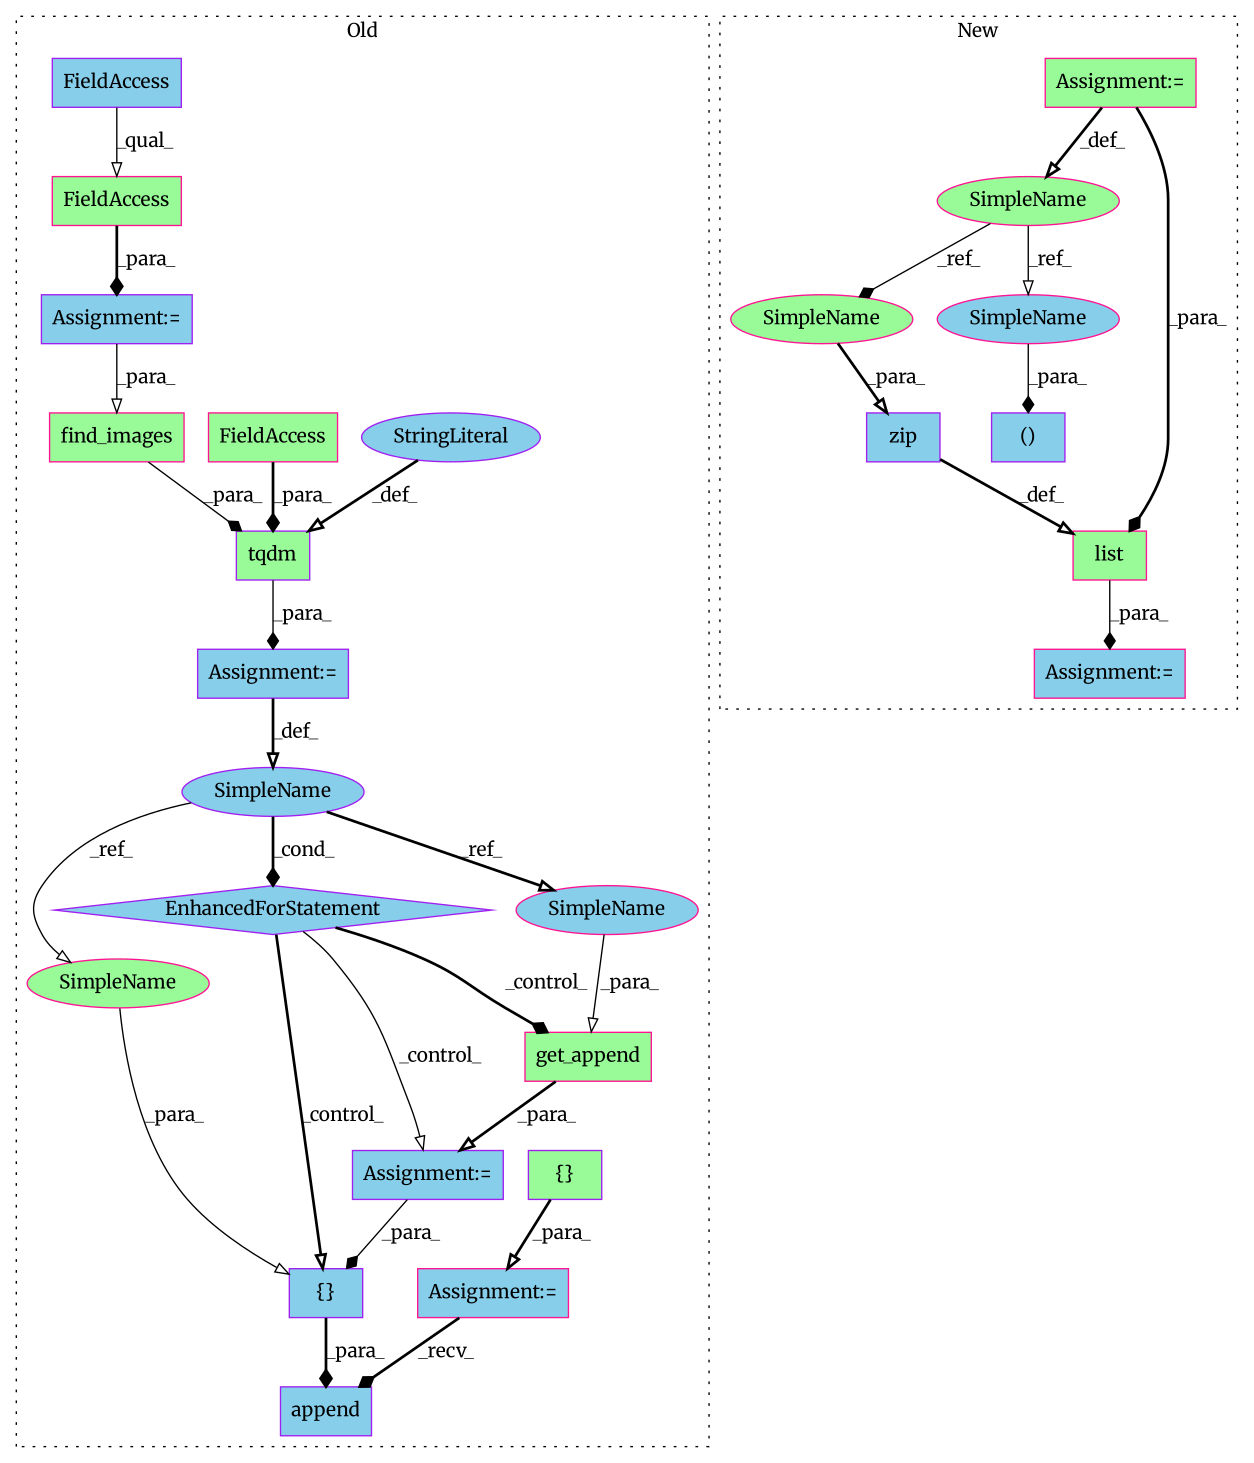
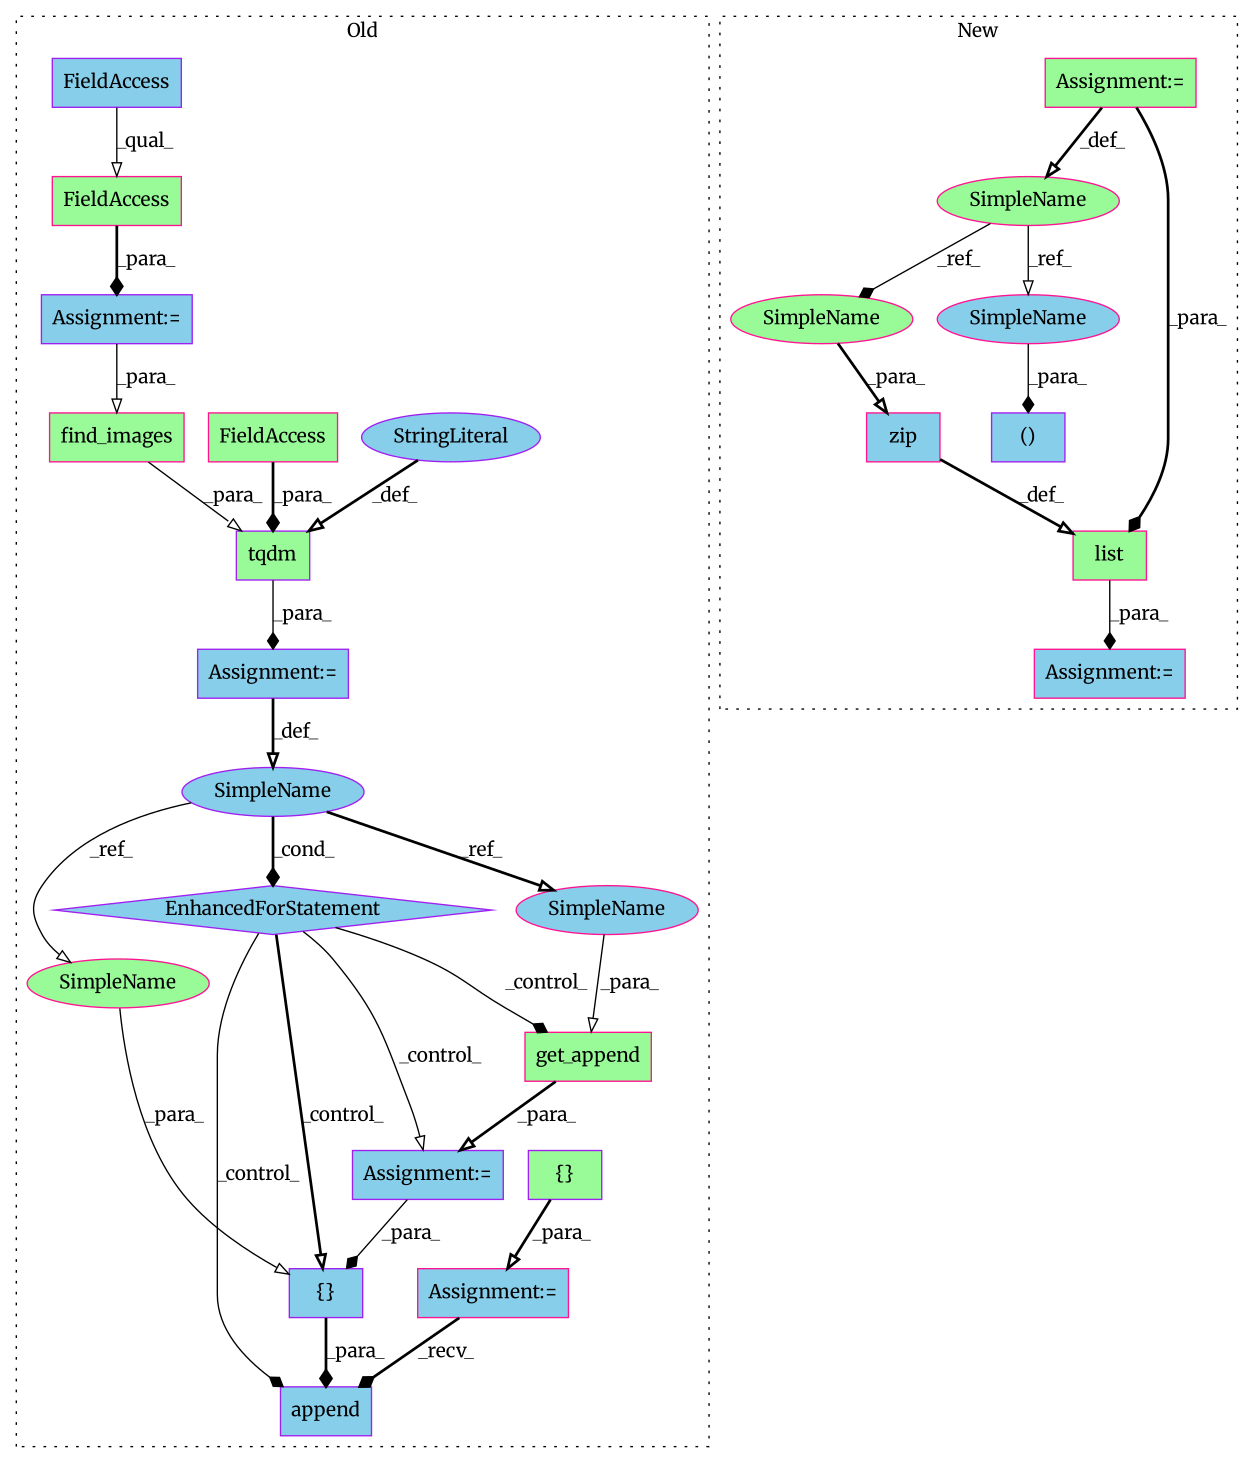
(903, 437) -> (903, 437)
(188, 492) -> (188, 492)
(439, 966) -> (439, 966)
none -> (217, 1160)
